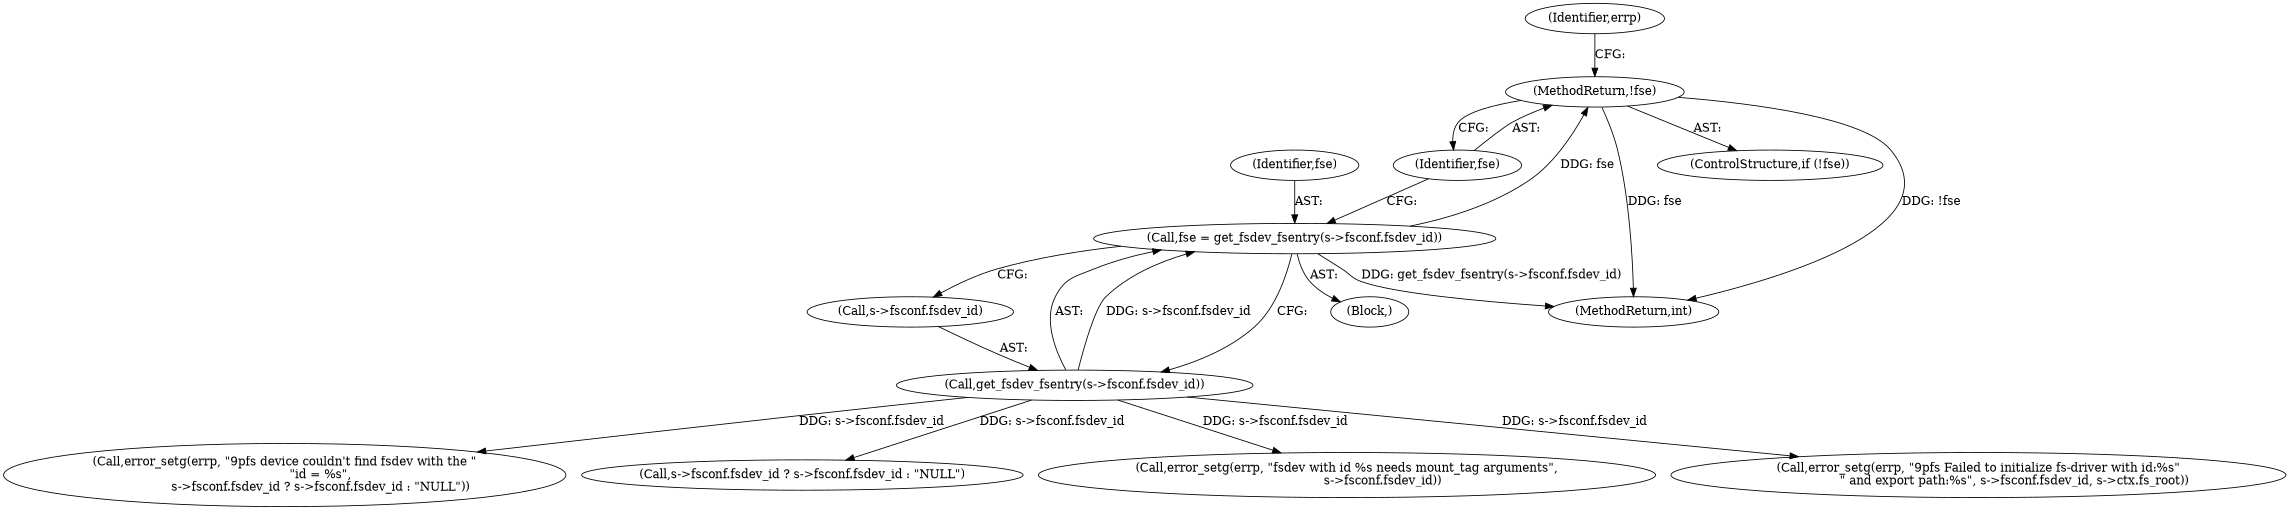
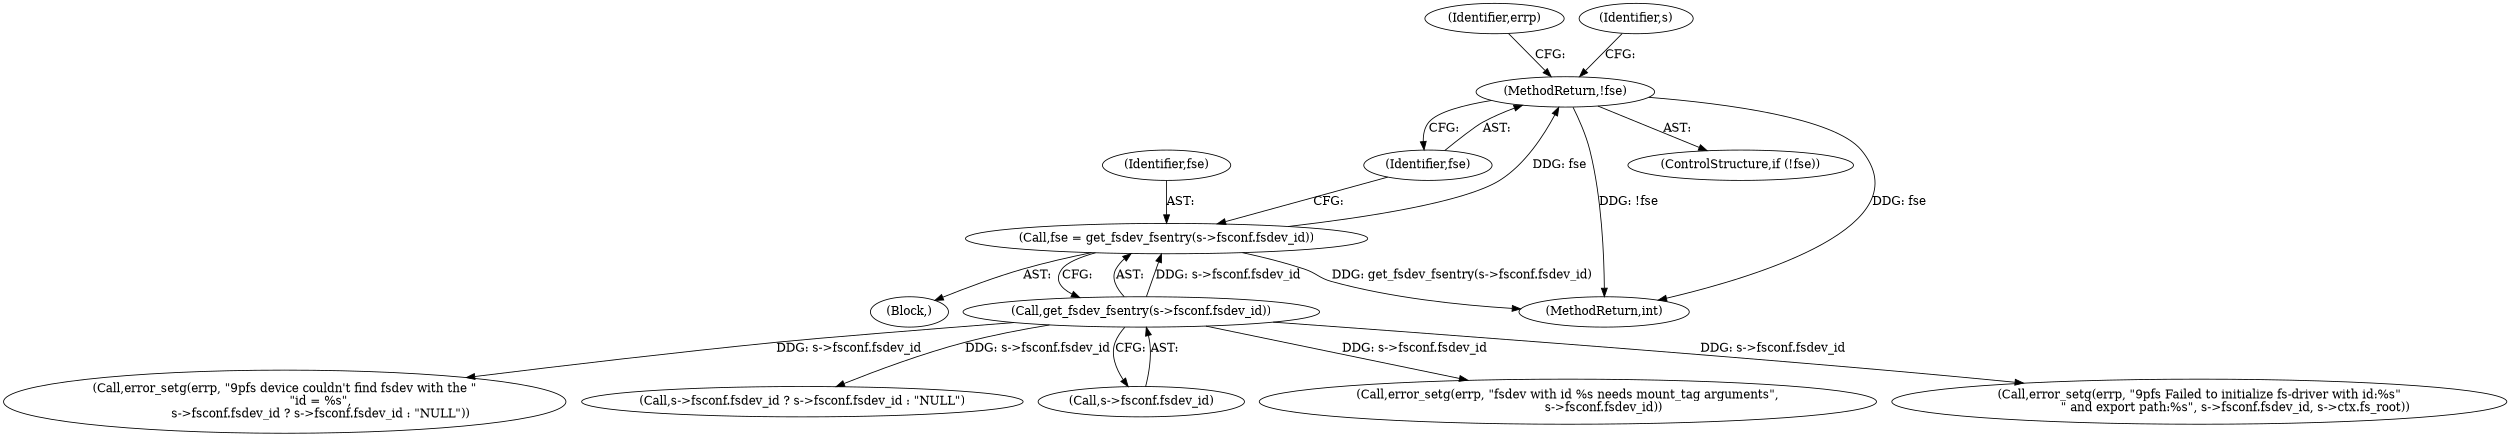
none -> (1636, 19)
(1029, 261) -> (1113, 353)
